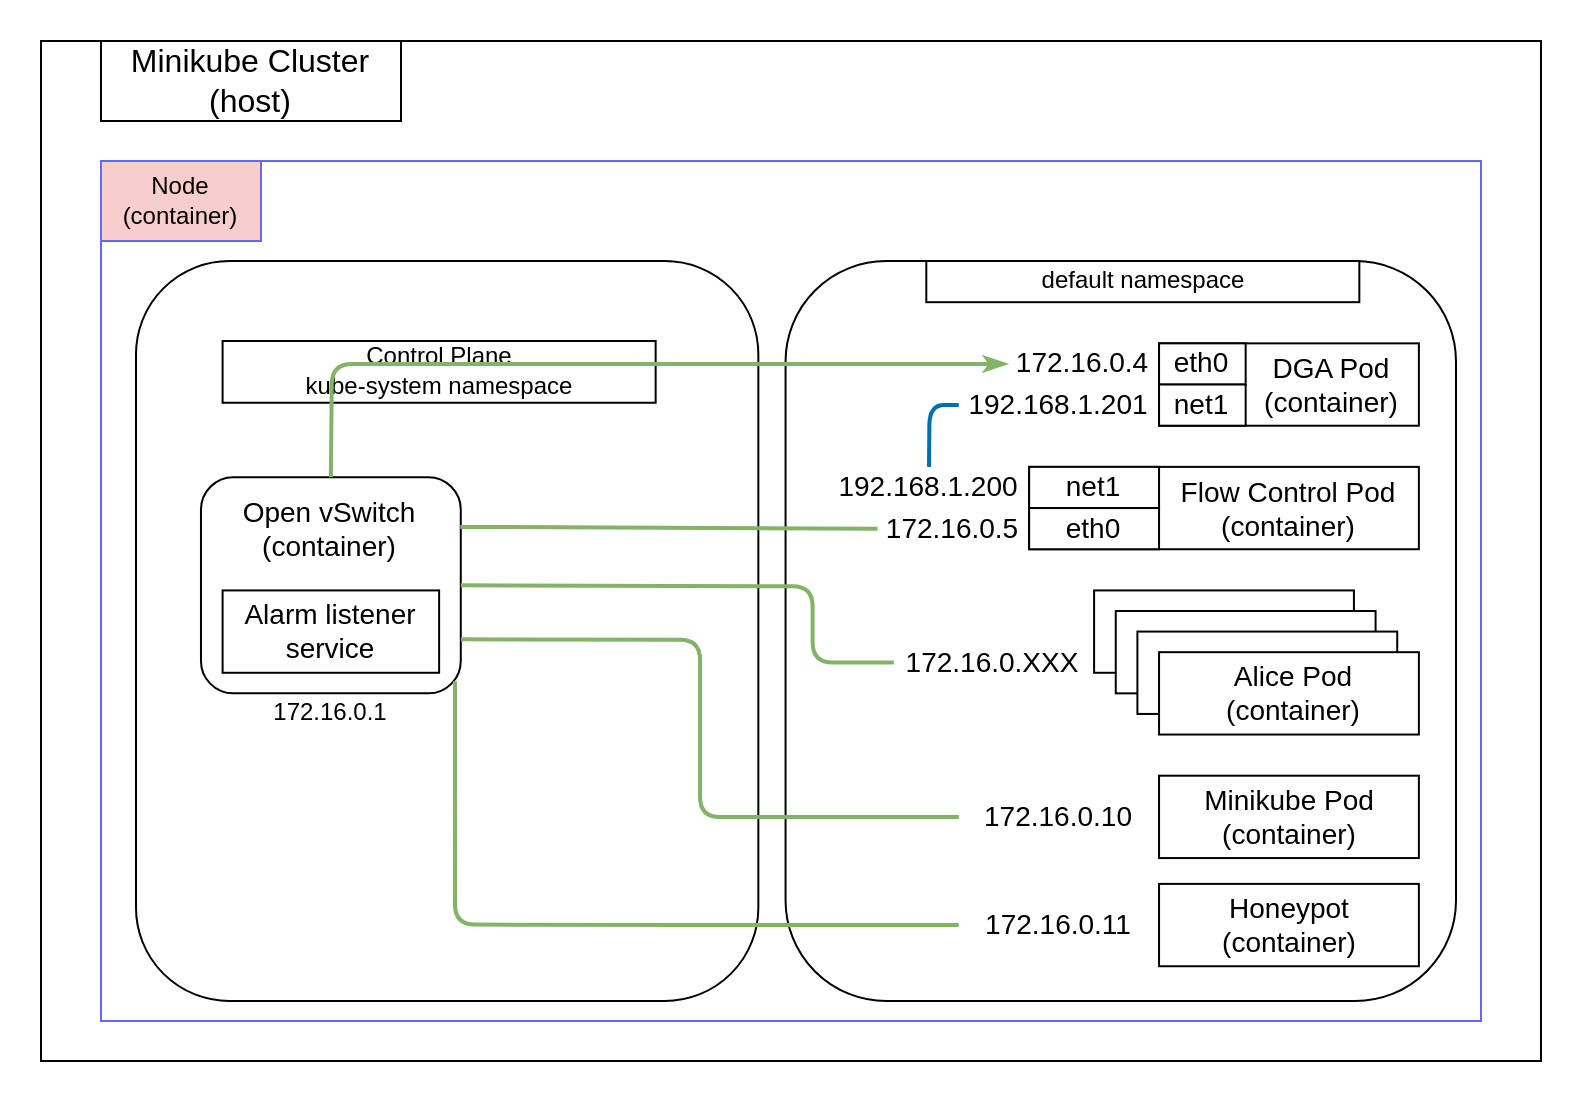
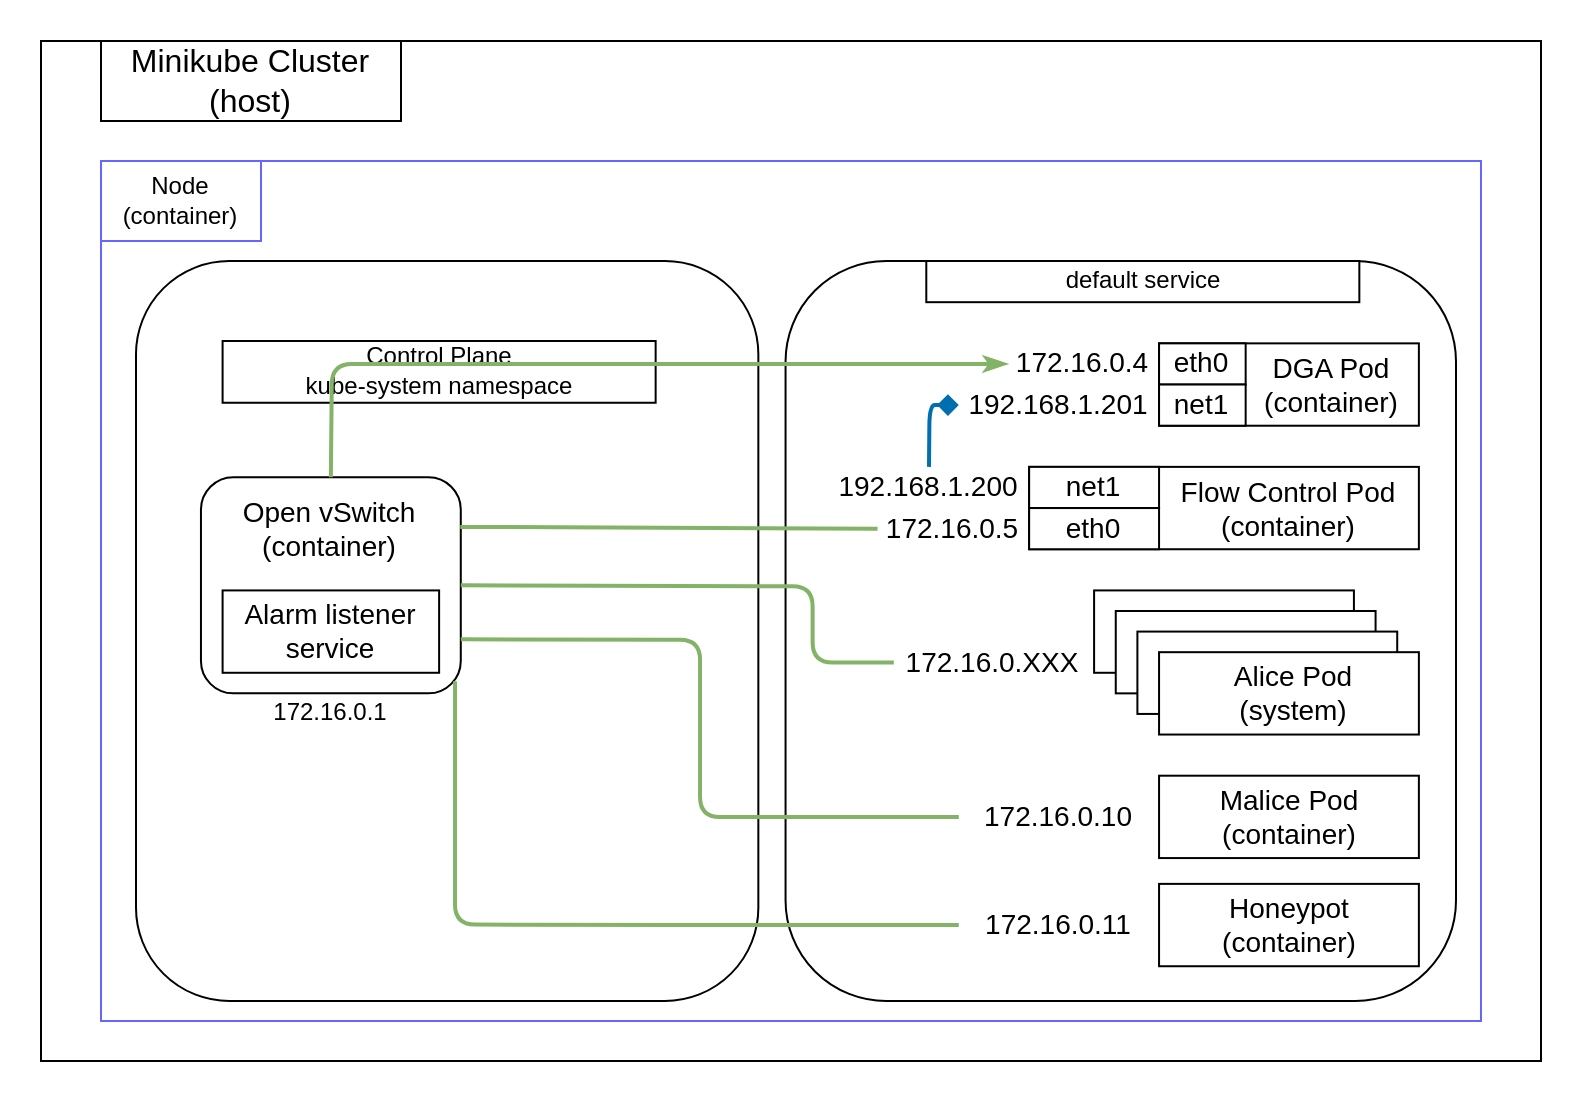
(181, 201) -> (181, 201)
(1144, 281) -> (1144, 281)
(943, 405) -> (932, 407)
(1294, 693) -> (1294, 693)
(1290, 817) -> (1290, 817)
